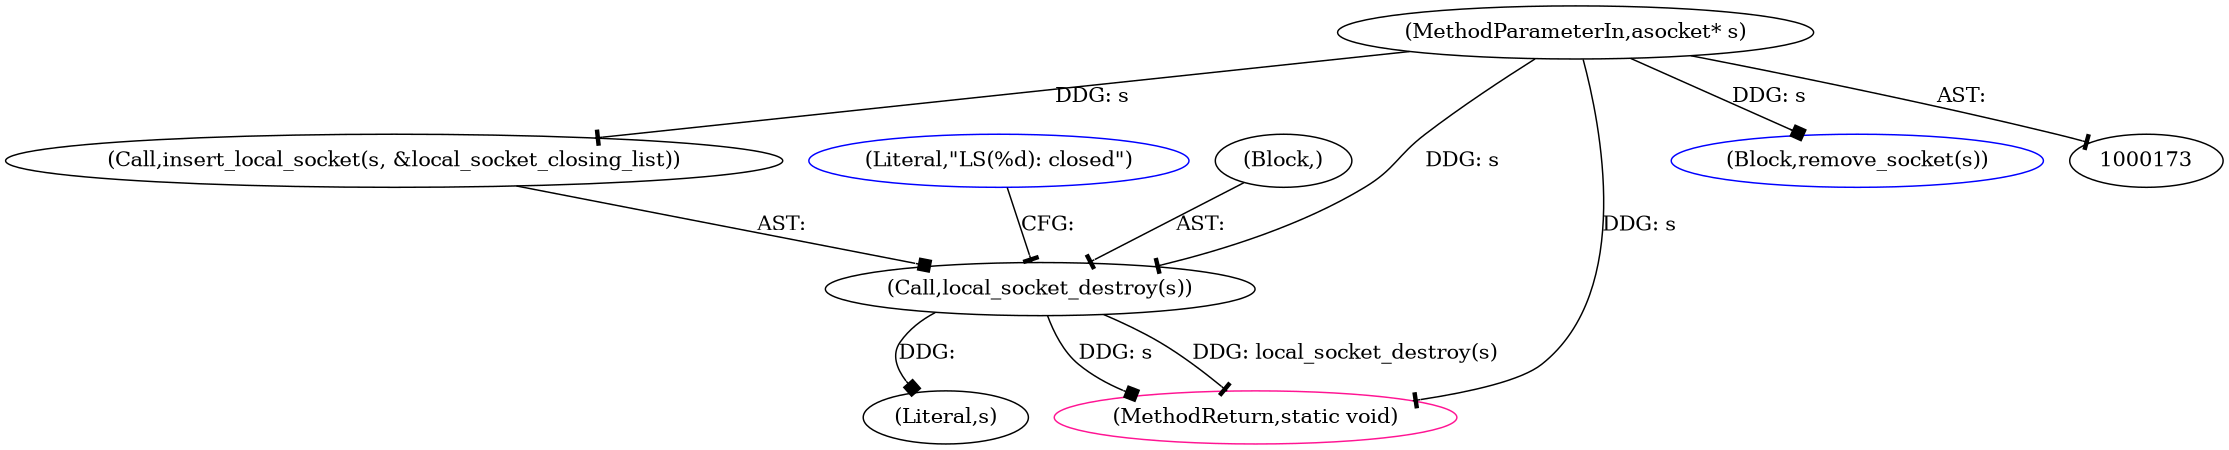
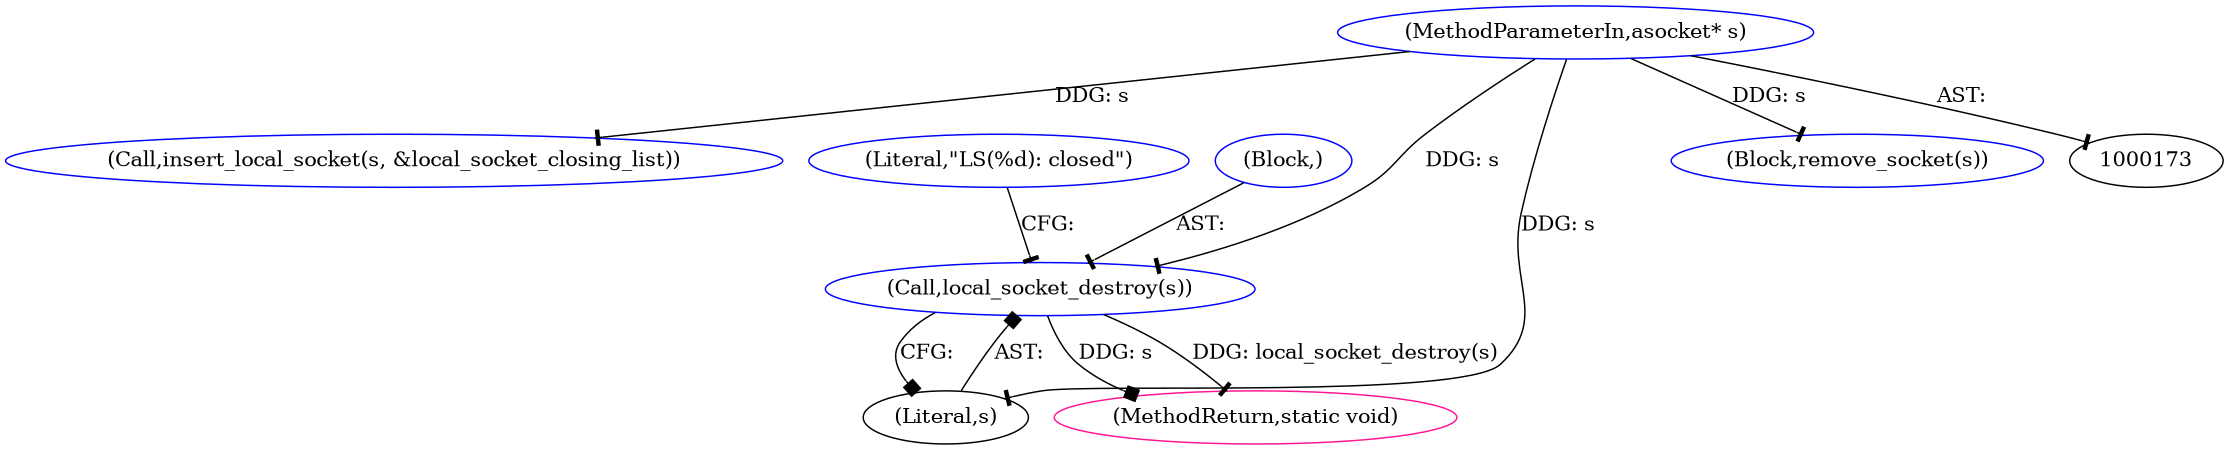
(1576, 32) -> (1576, 32)
(1714, 95) -> (1714, 95)
(394, 161) -> (394, 161)
(1284, 161) -> (1284, 161)
(716, 225) -> (983, 358)
(1593, 282) -> (1417, 382)
(1040, 289) -> (1040, 289)
(930, 353) -> (930, 353)
